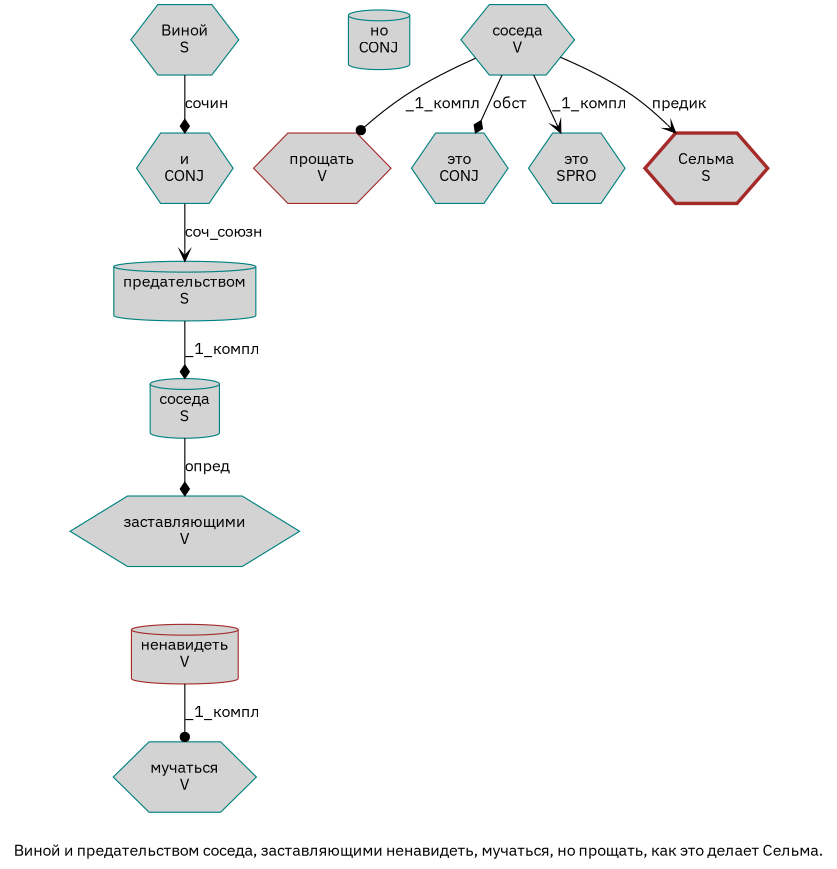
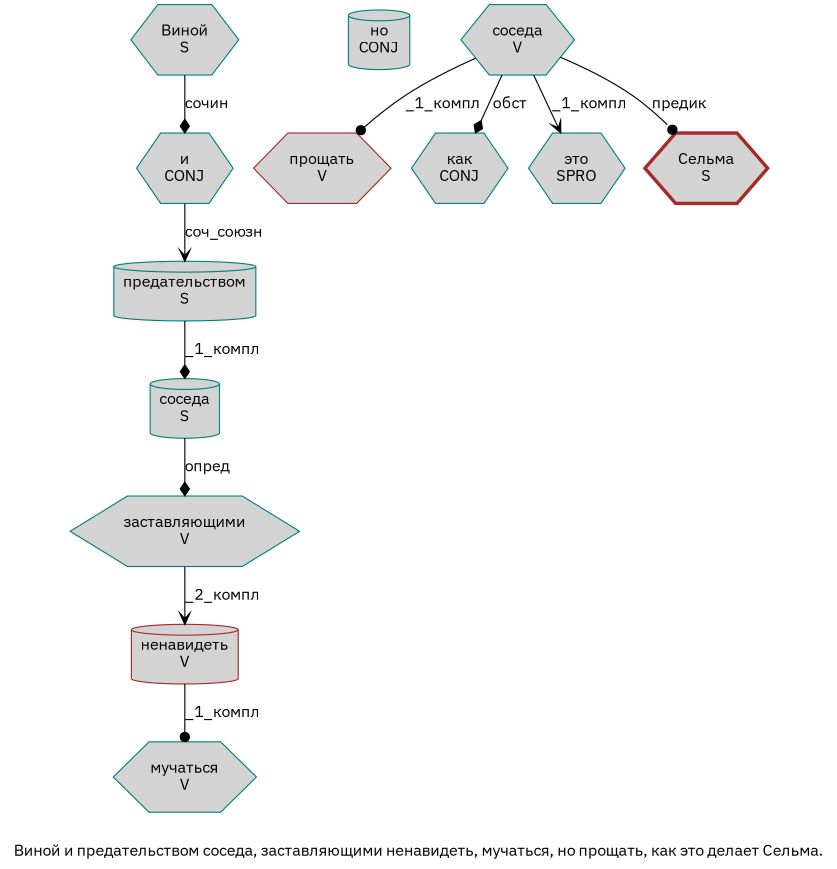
(617, 86) -> (617, 86)
(460, 168) -> (460, 168)
none -> (185, 590)
